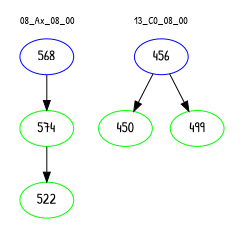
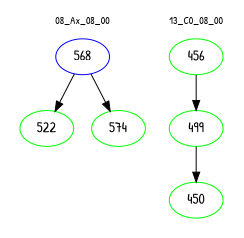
(161, 57) -> (196, 57)
(146, 88) -> (196, 159)
(47, 159) -> (67, 88)
